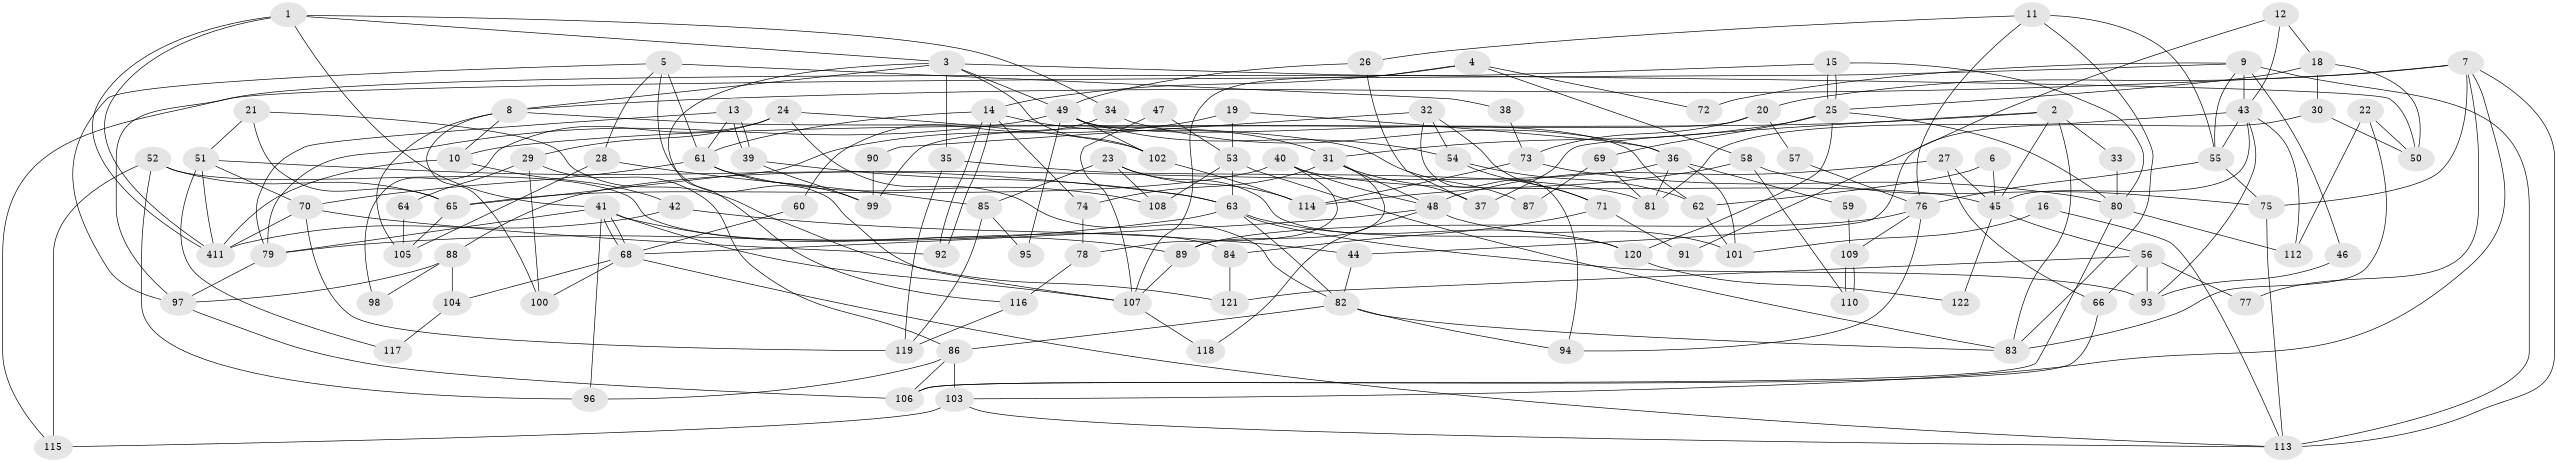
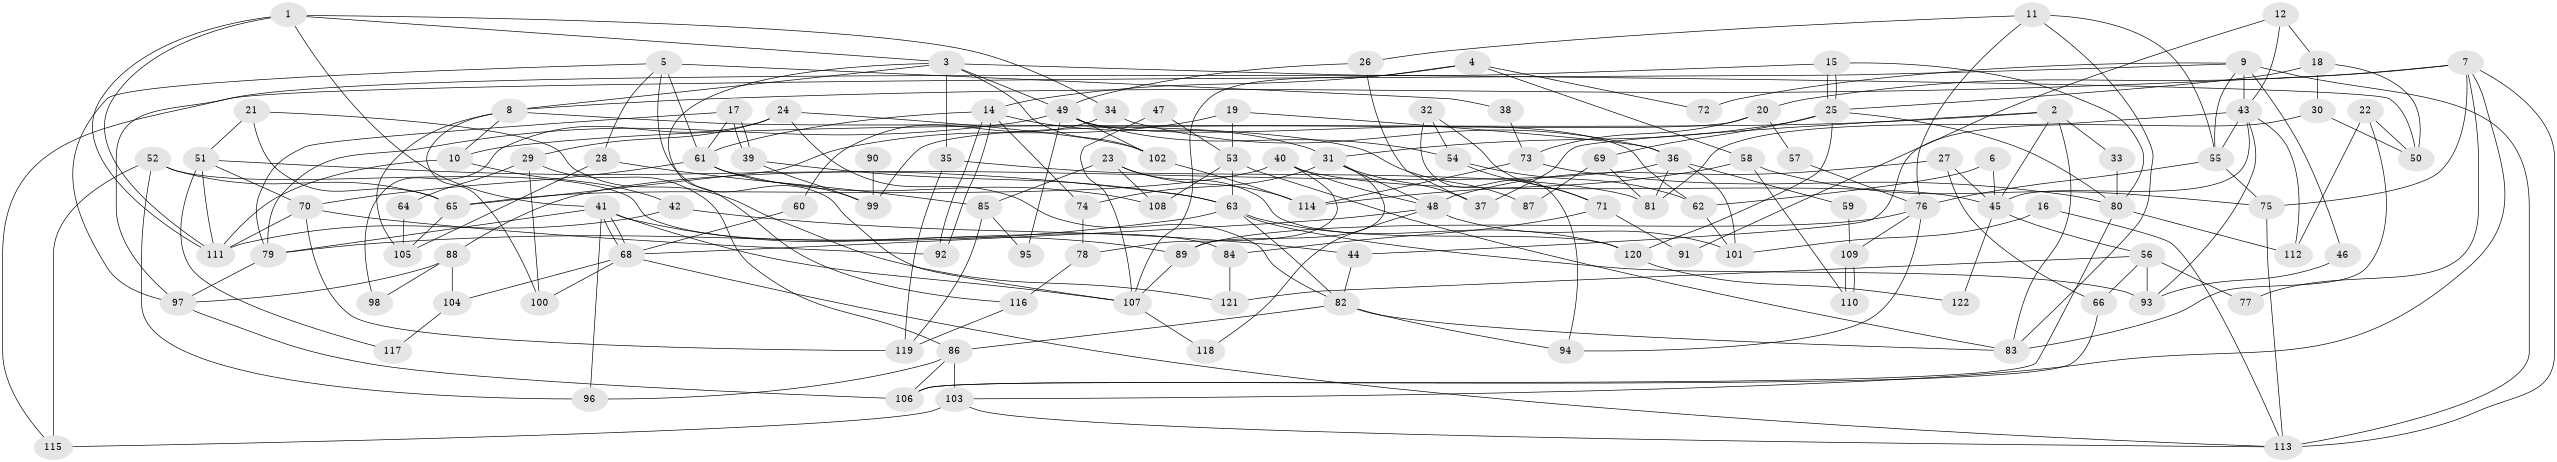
(734, 111) -> (734, 111)
(1043, 137) -> none
(216, 255) -> (216, 255)
